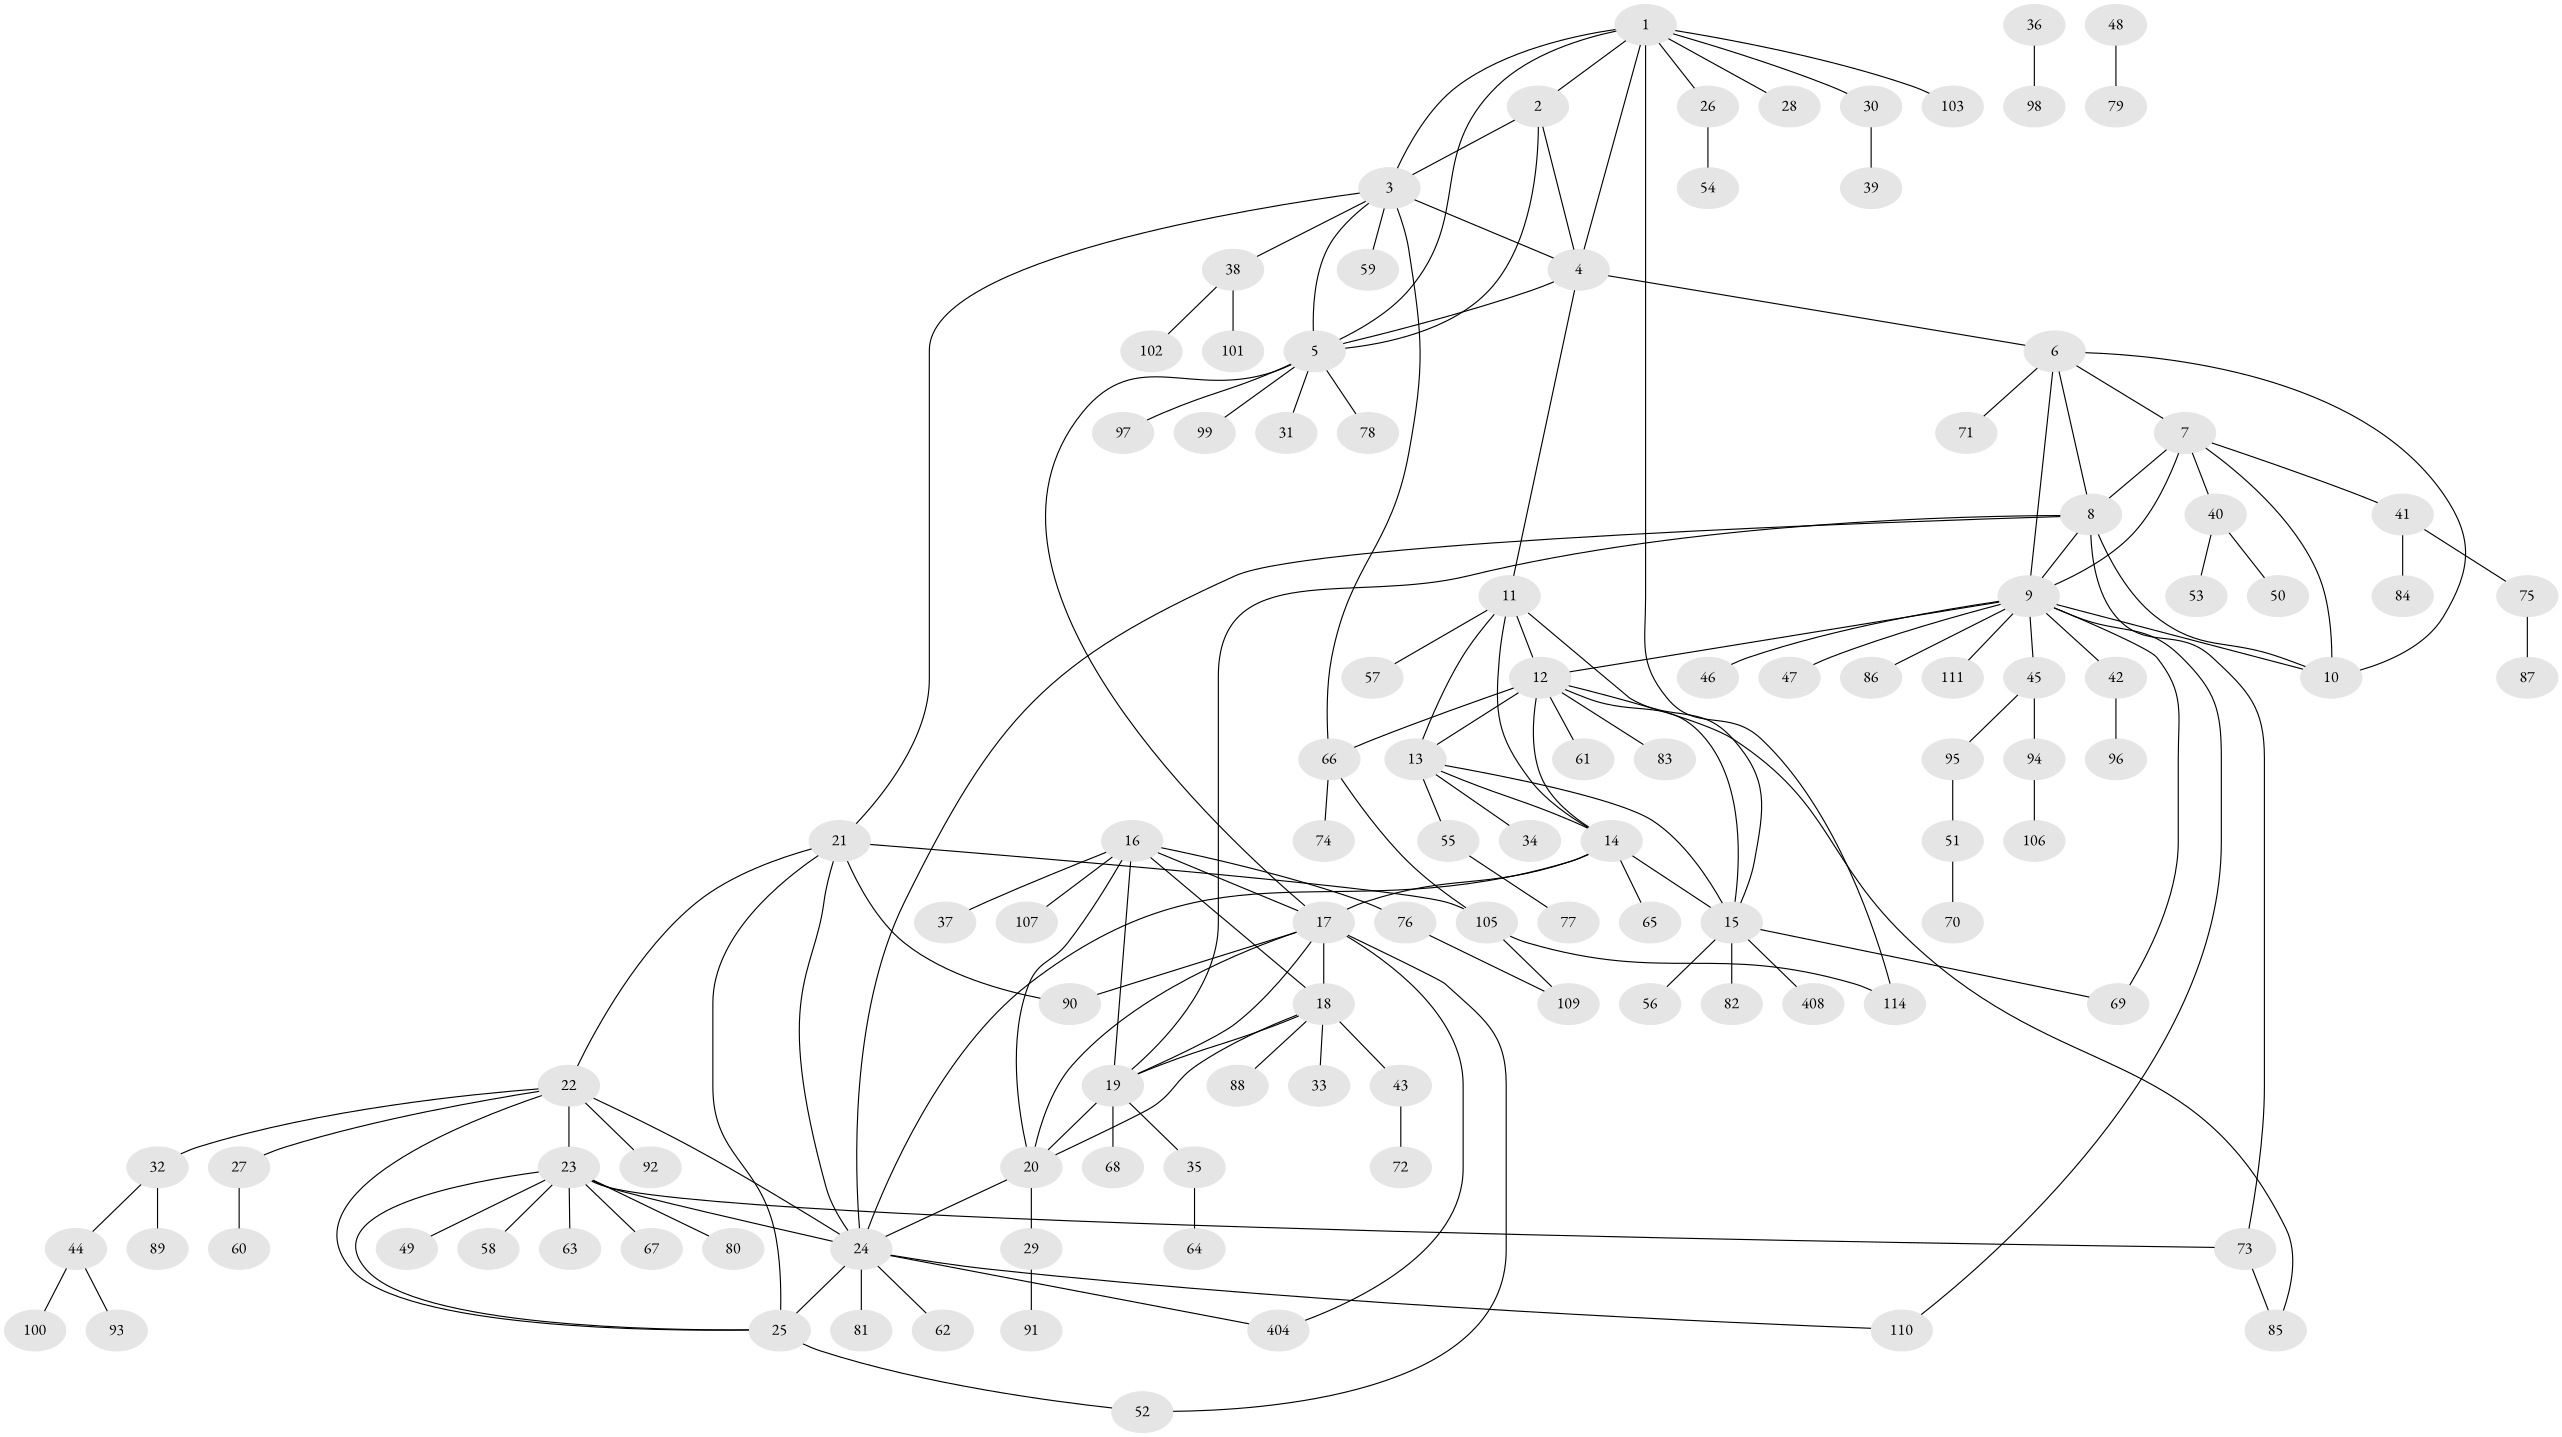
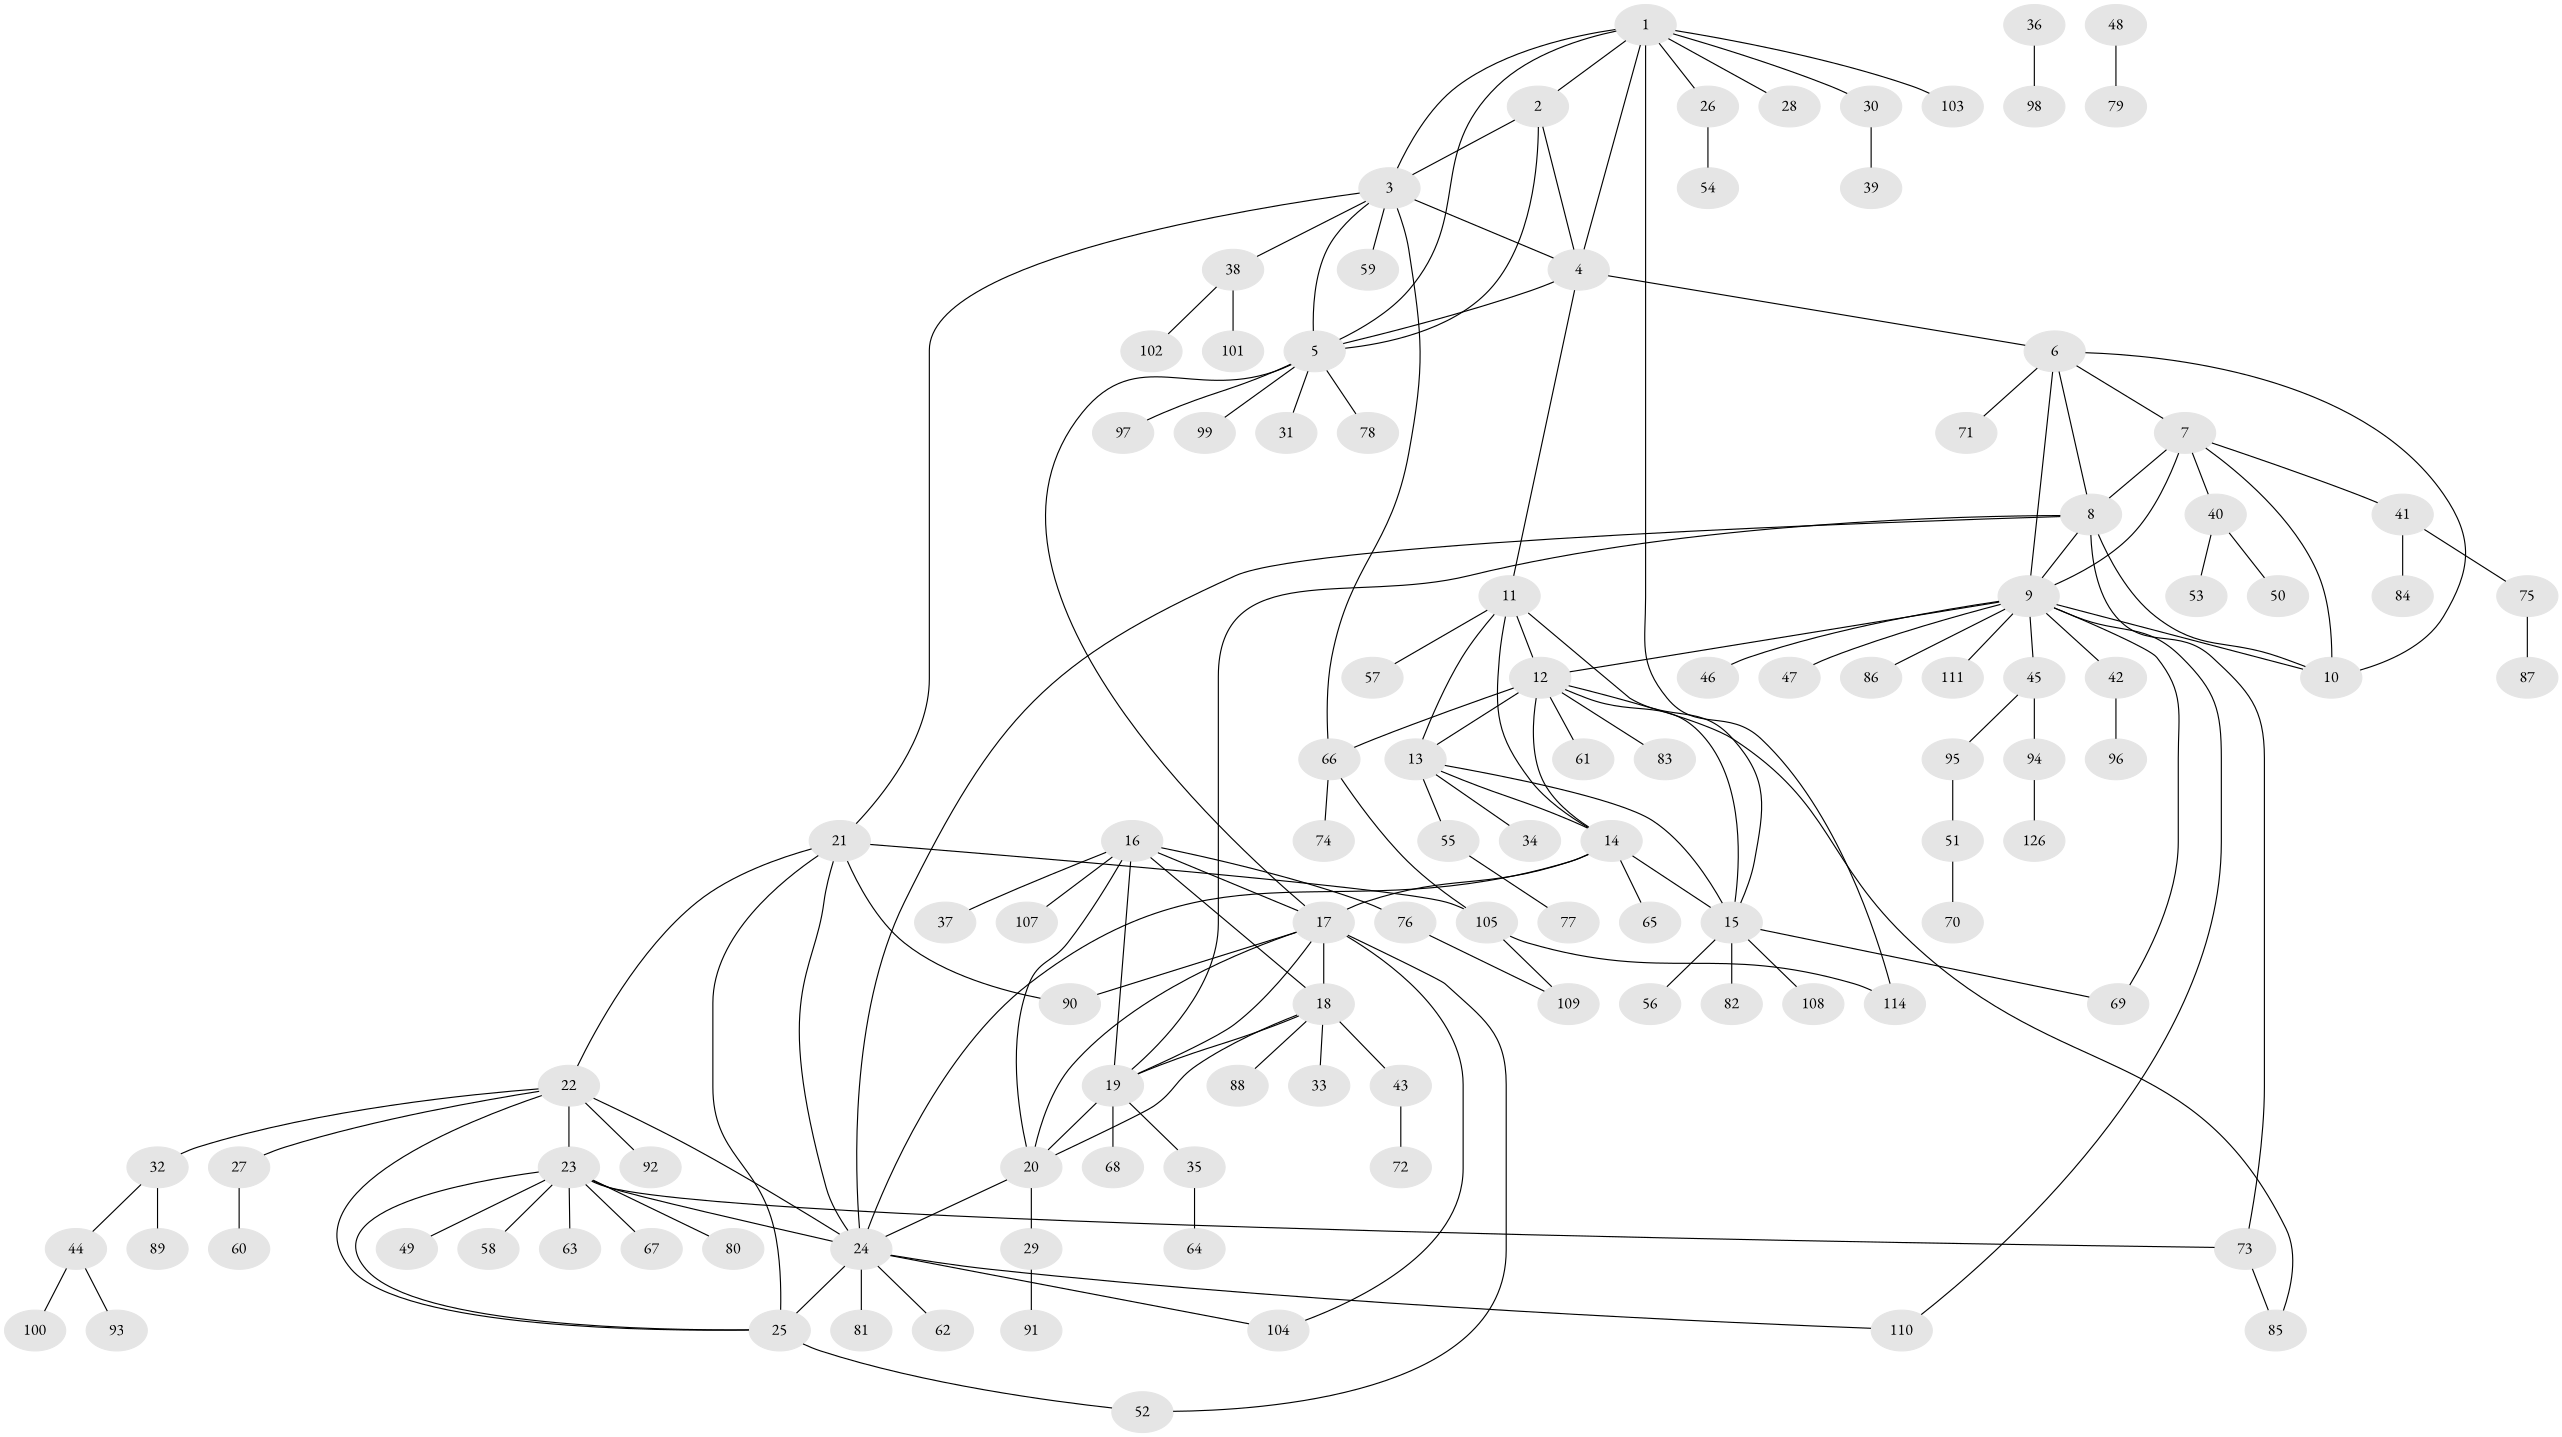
(2034, 841) -> (2034, 841)
(1813, 1004) -> (1813, 1004)
(1278, 1331) -> (1278, 1331)
